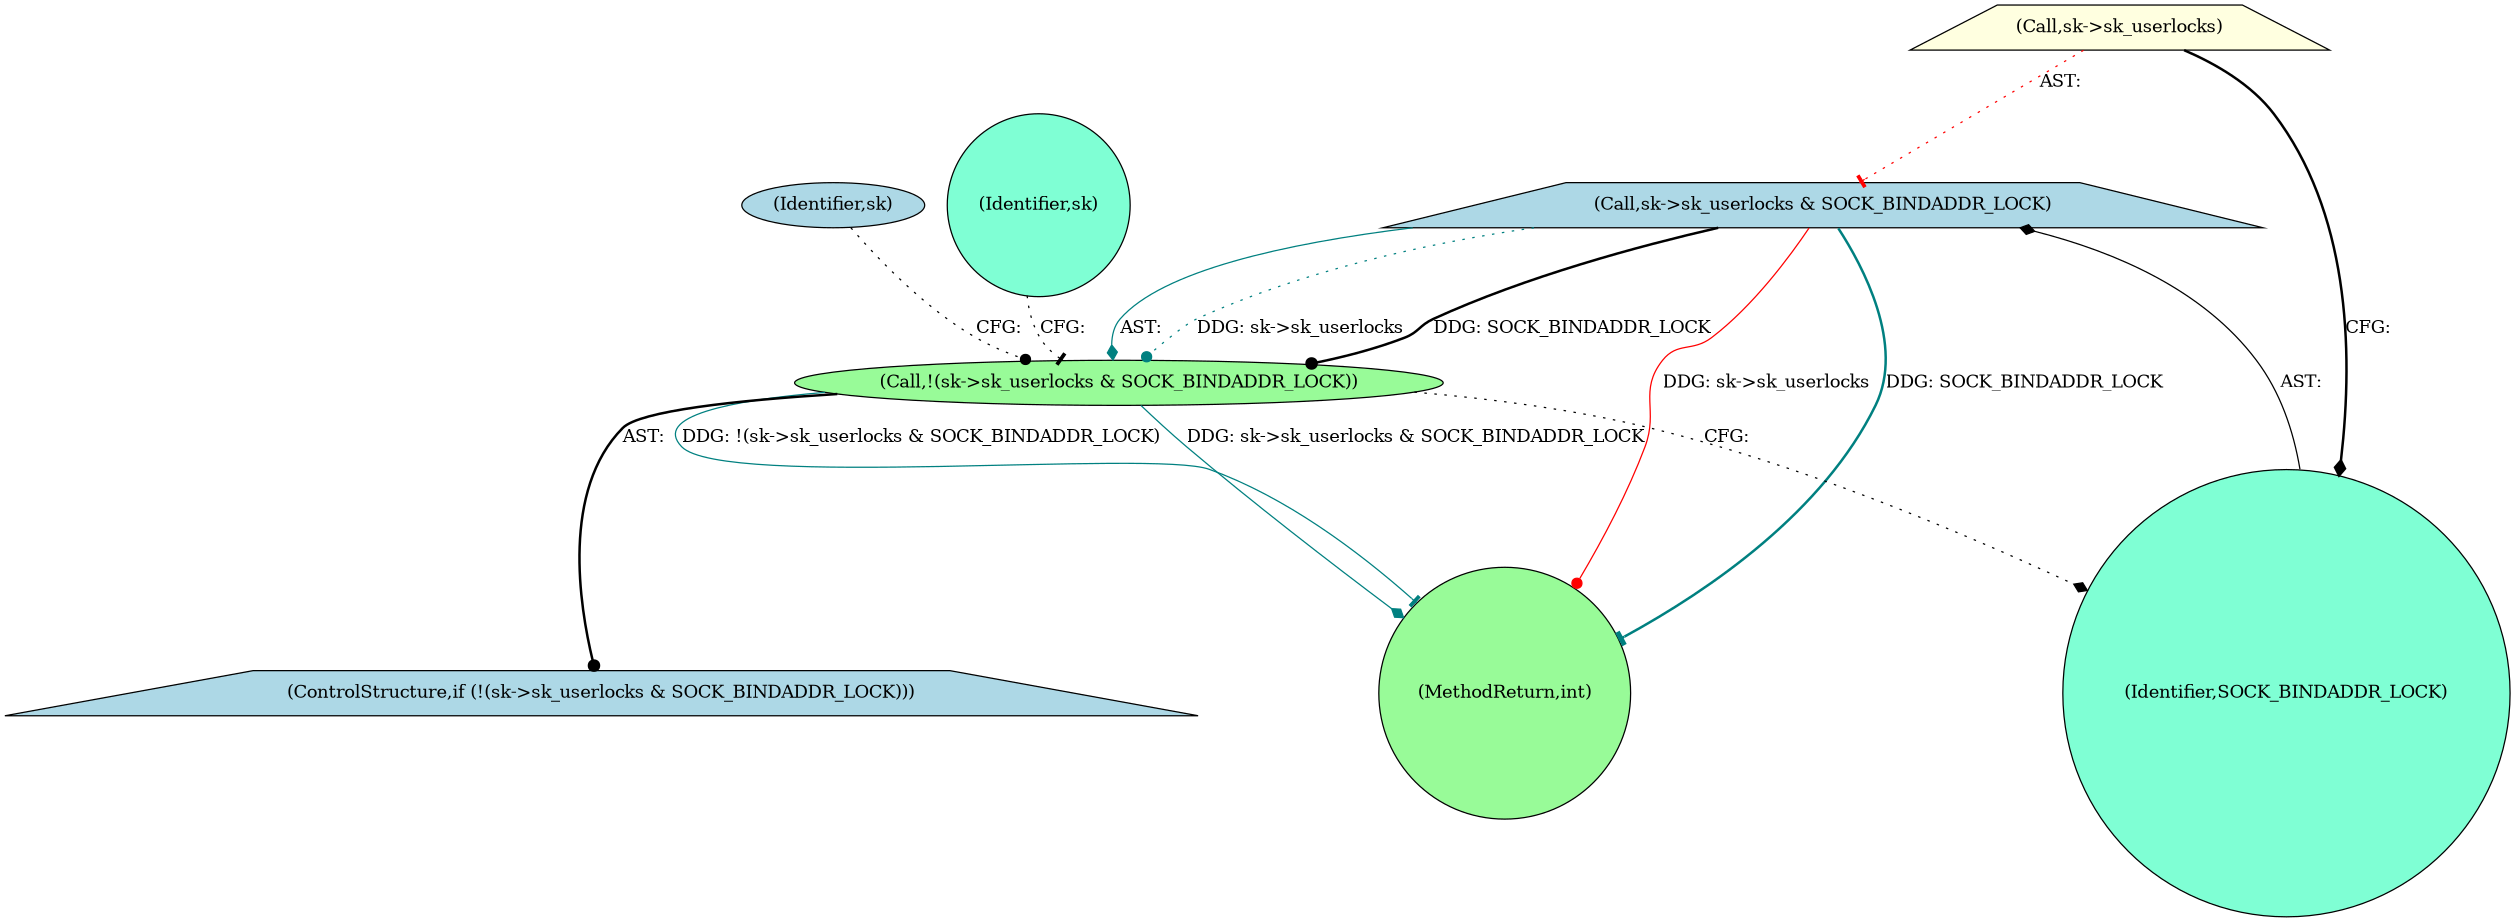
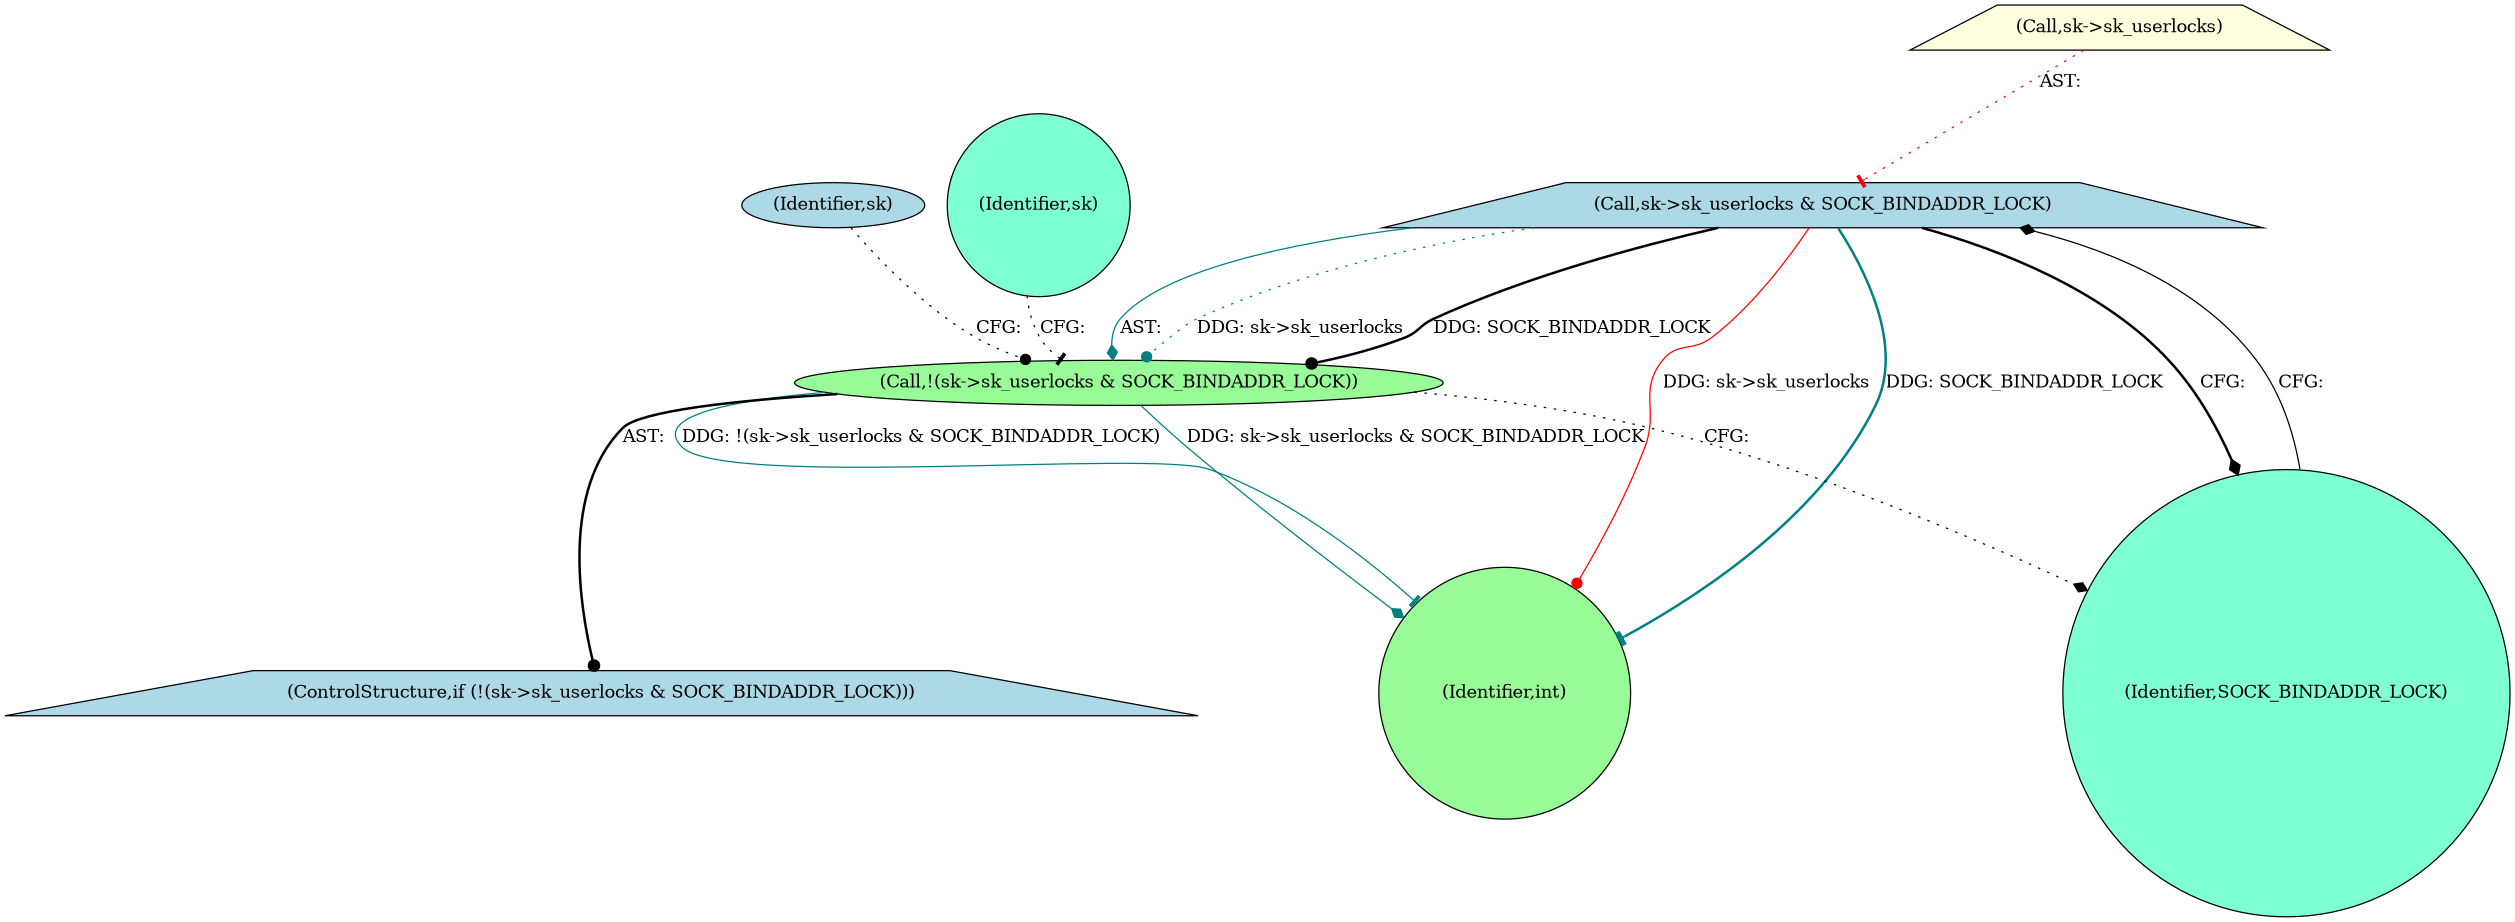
(2328, 226) -> (2106, 308)
(2304, 383) -> (2304, 383)
(1505, 693) -> (1505, 693)
